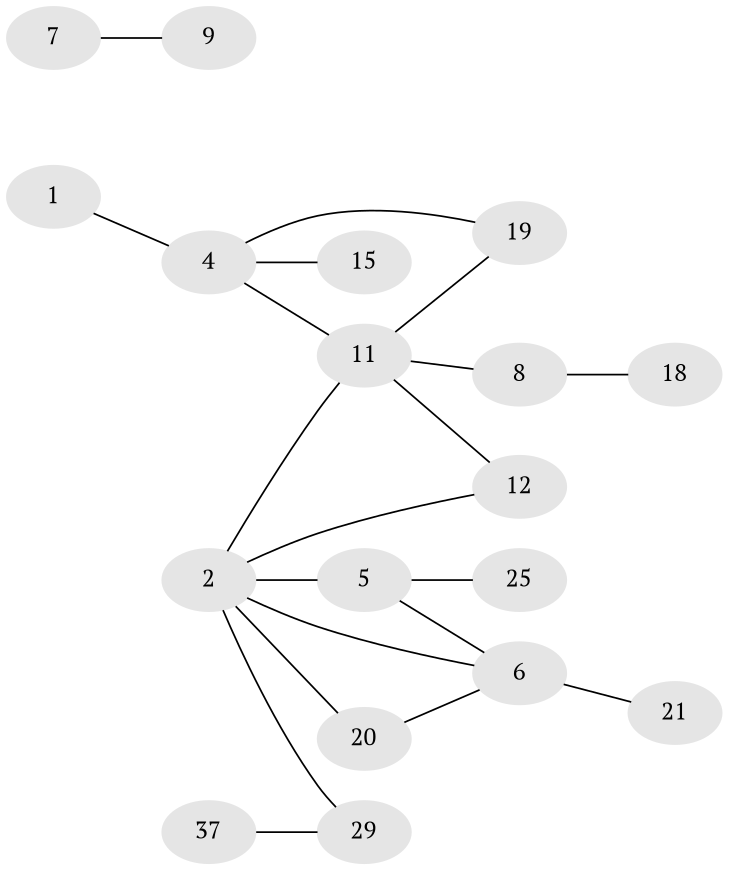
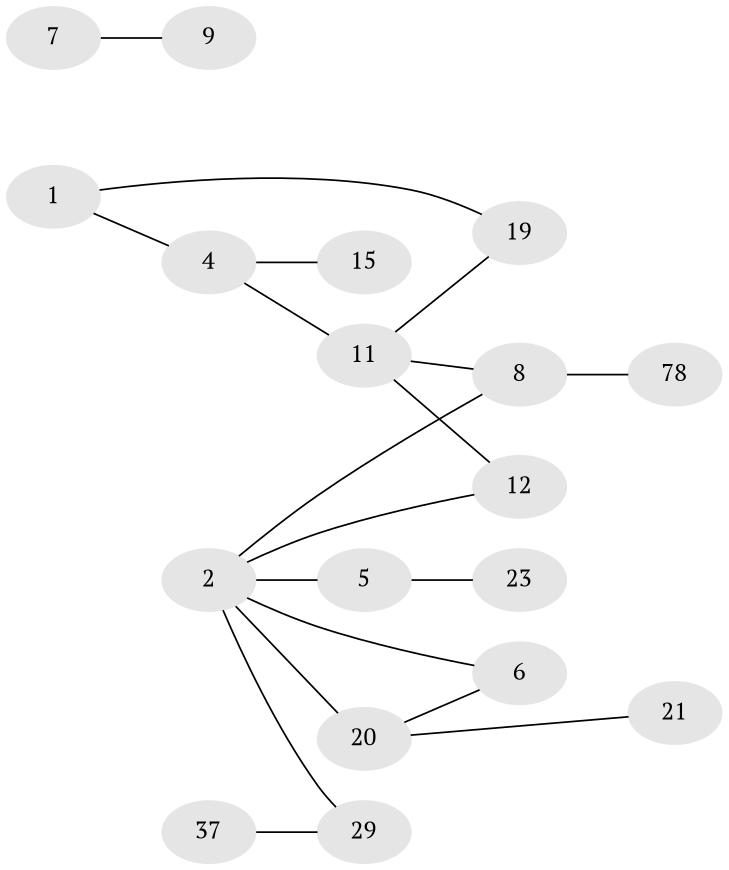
(358, 211) -> (293, 179)
(675, 375) -> (675, 375)
(281, 465) -> (357, 469)
(520, 580) -> (520, 580)
(442, 627) -> none
(597, 693) -> (520, 726)
